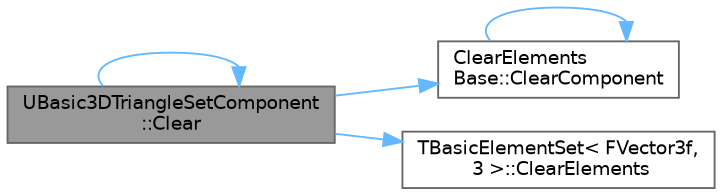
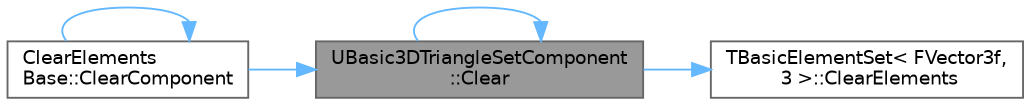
(377, 91) -> (273, 70)
